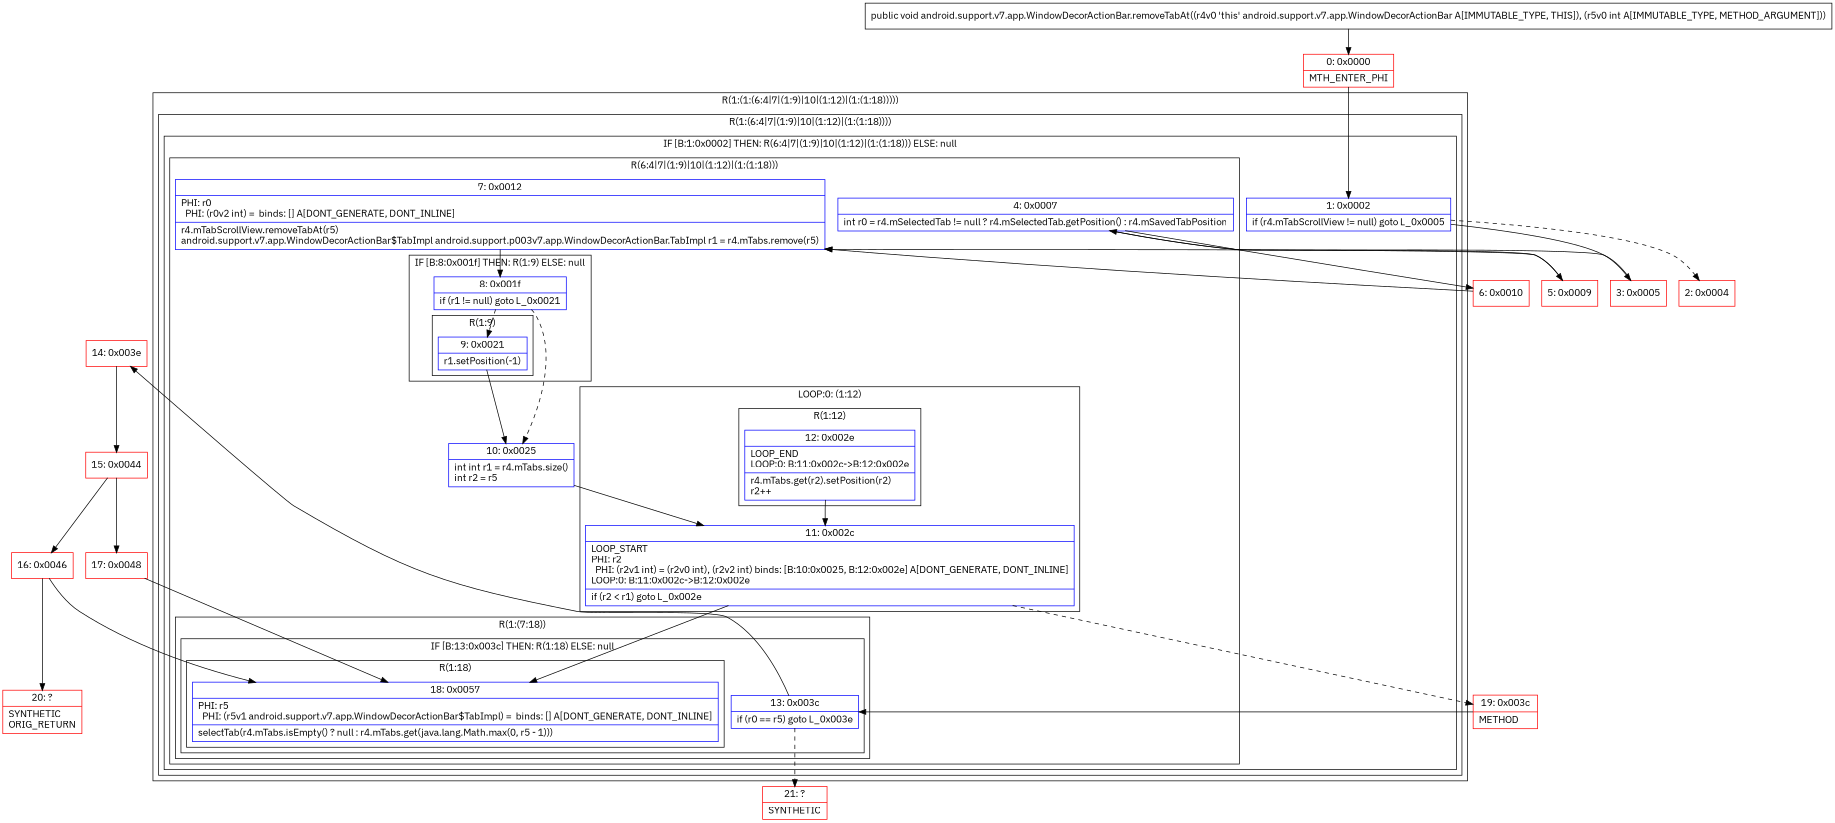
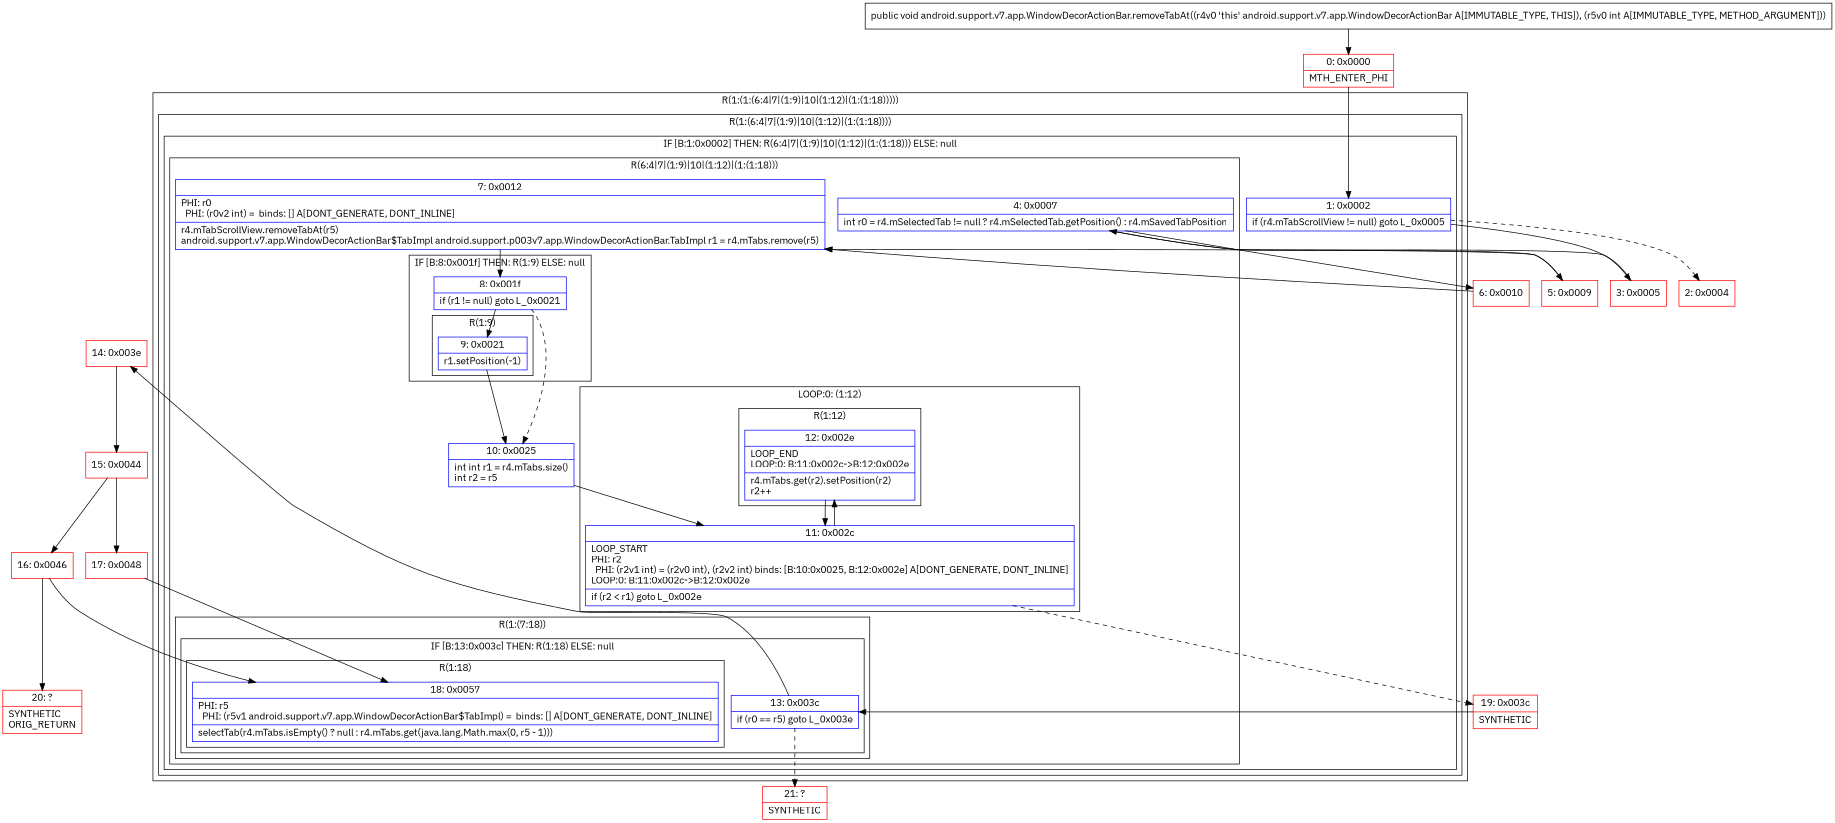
(492, 320) -> (492, 320)
(628, 645) -> (835, 516)
(1499, 720) -> (1505, 720)
